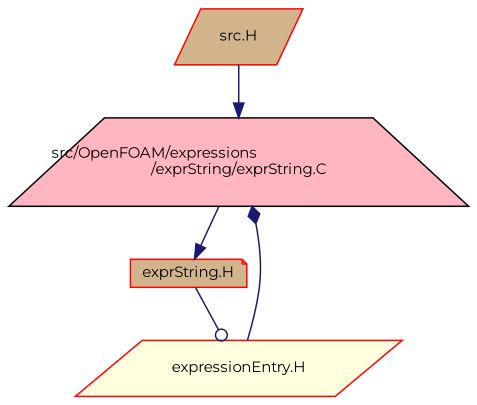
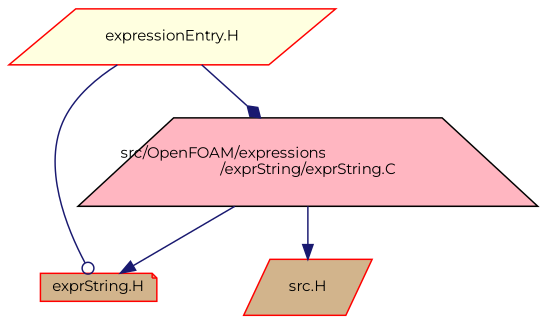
(239, 84) -> (308, 225)
(207, 309) -> (55, 155)
